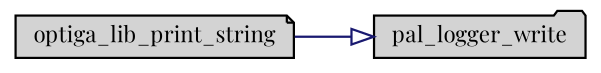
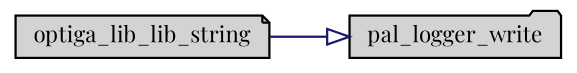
(155, 37) -> (142, 37)
